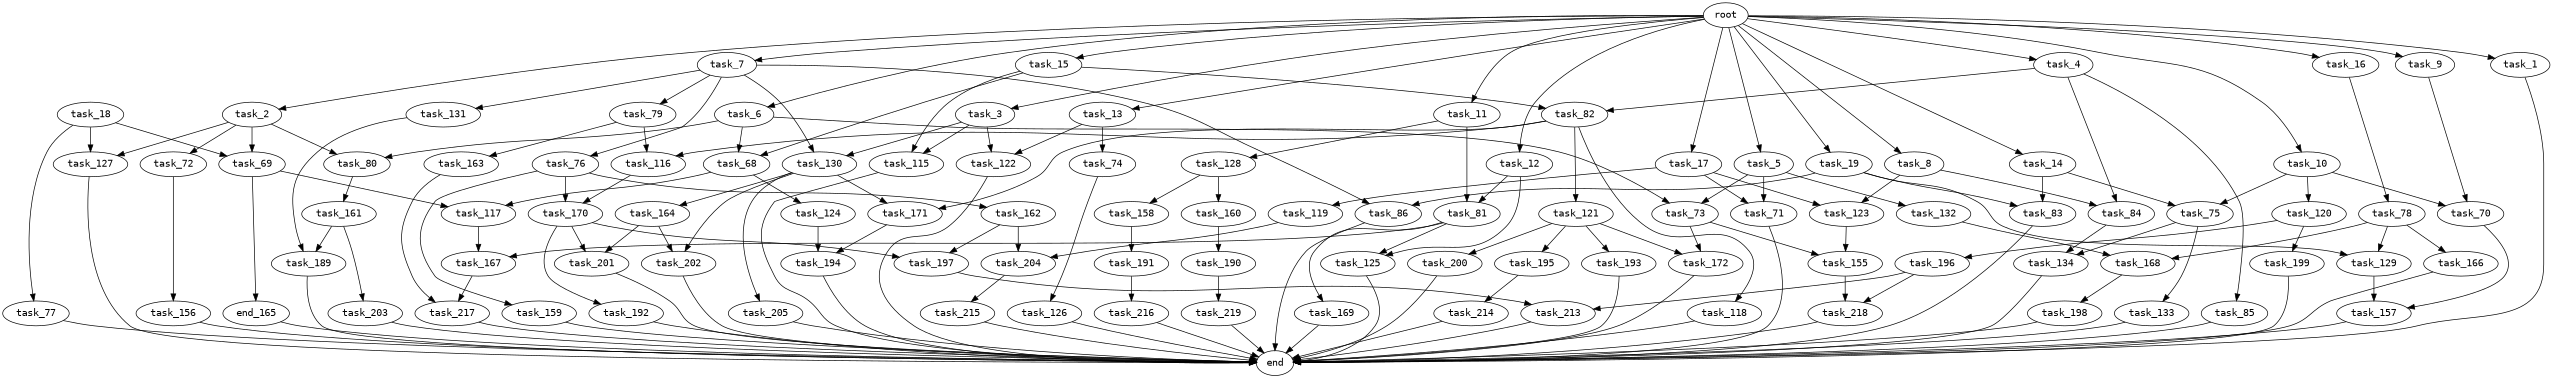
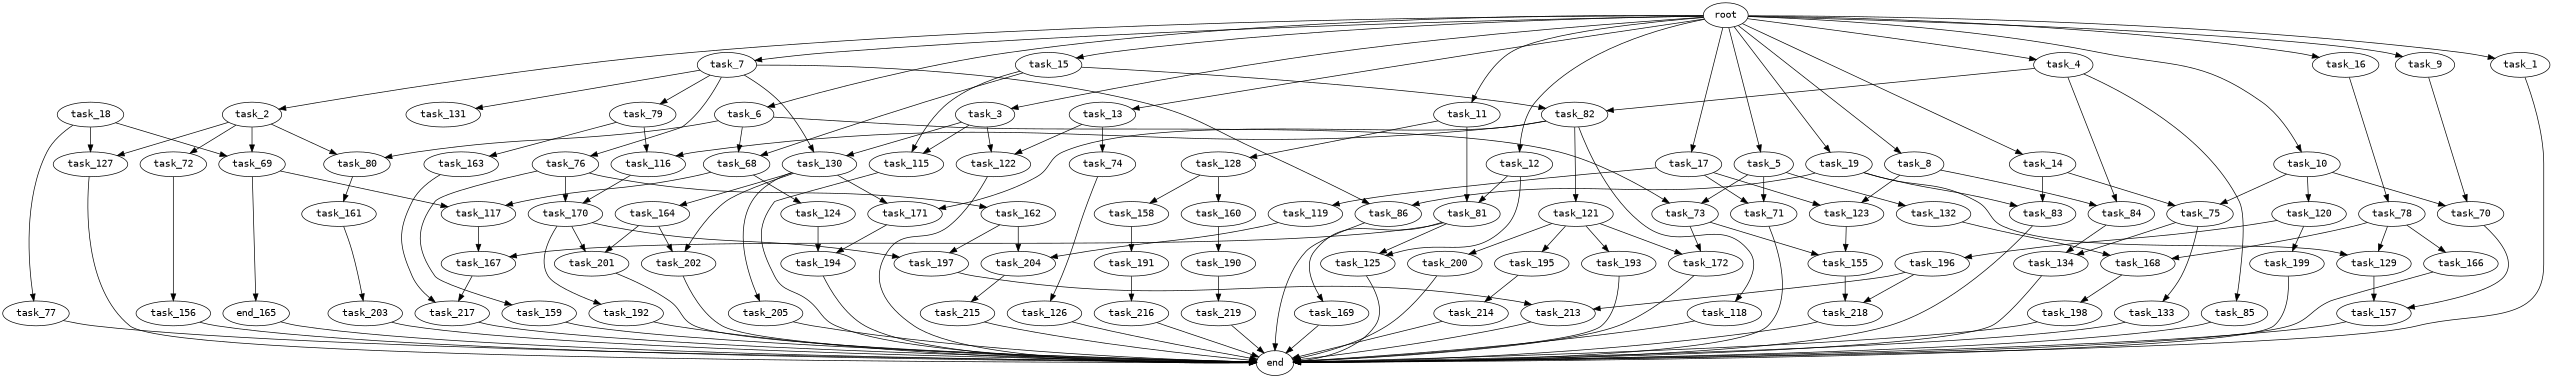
(309, 264) -> none
